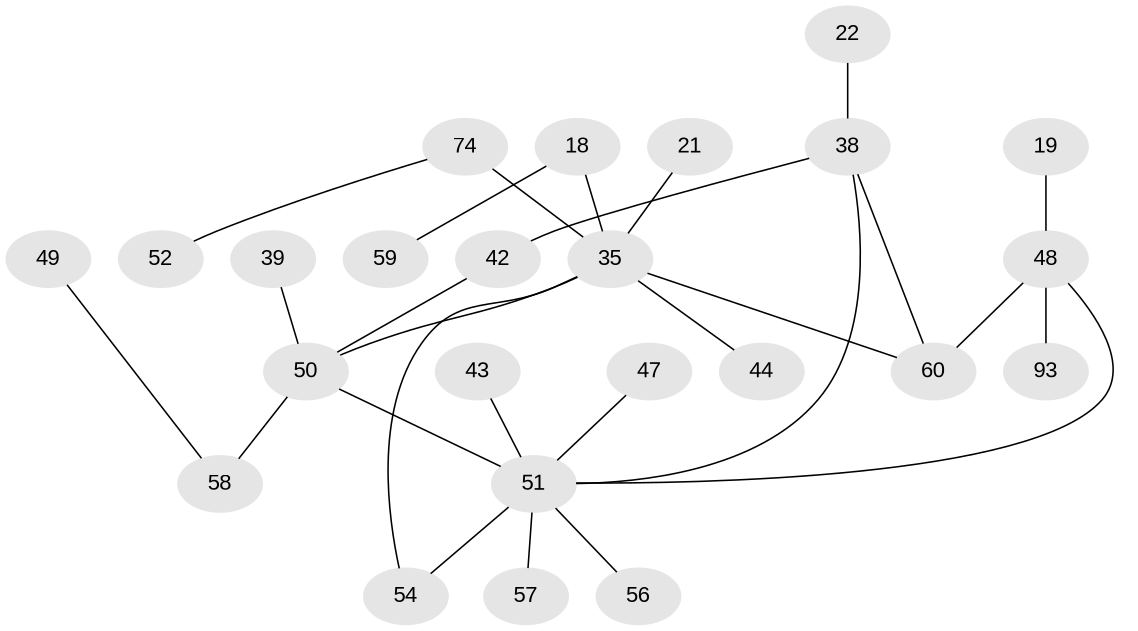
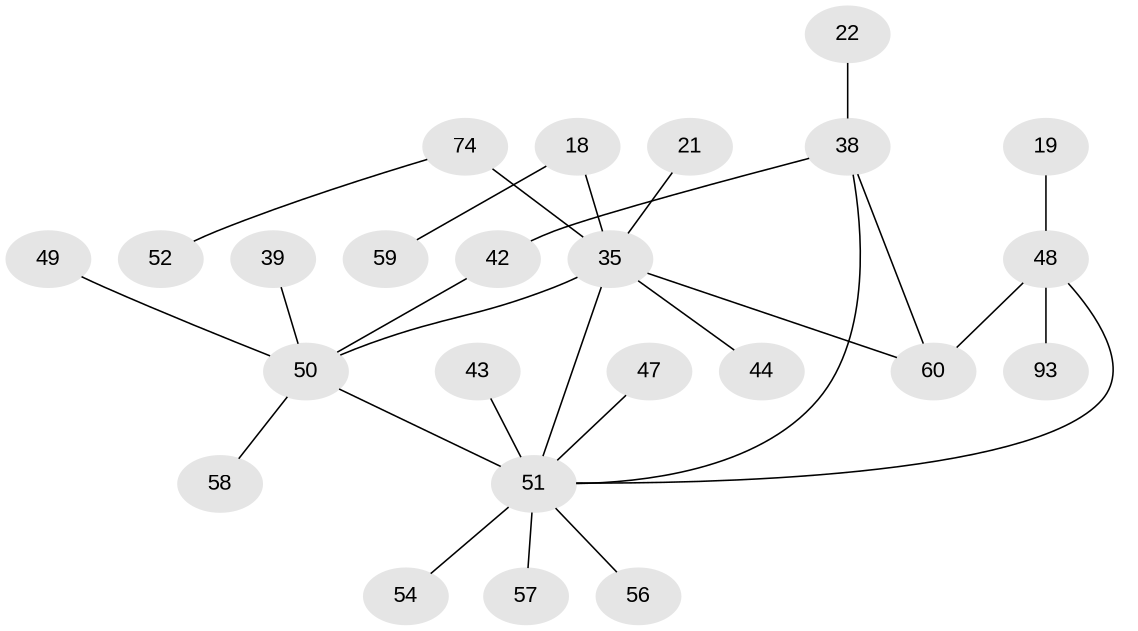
(407, 369) -> (572, 372)
(134, 372) -> (175, 317)
